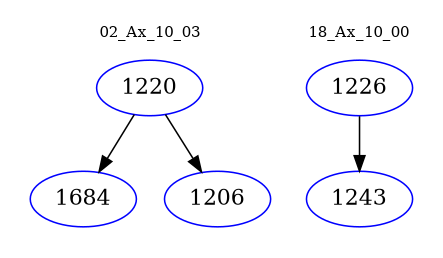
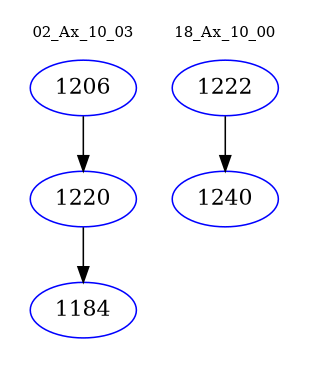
(360, 88) -> (225, 88)
(179, 137) -> (83, 136)
(83, 199) -> (83, 310)
(360, 199) -> (225, 199)
